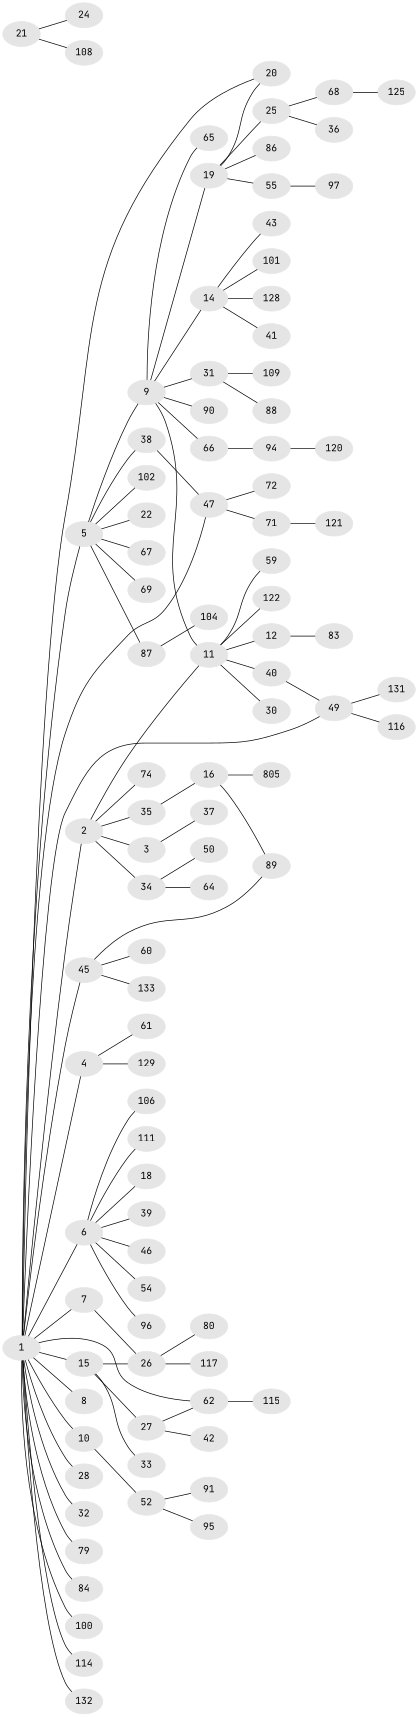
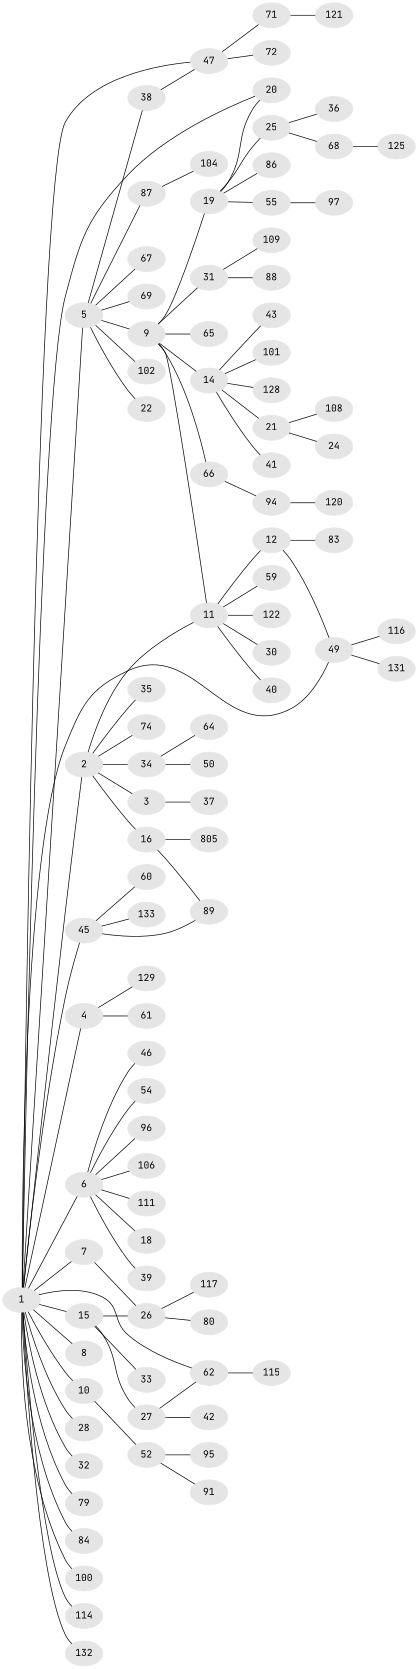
none -> (240, 404)
(209, 411) -> none
(303, 691) -> (309, 592)
(178, 794) -> (113, 803)
